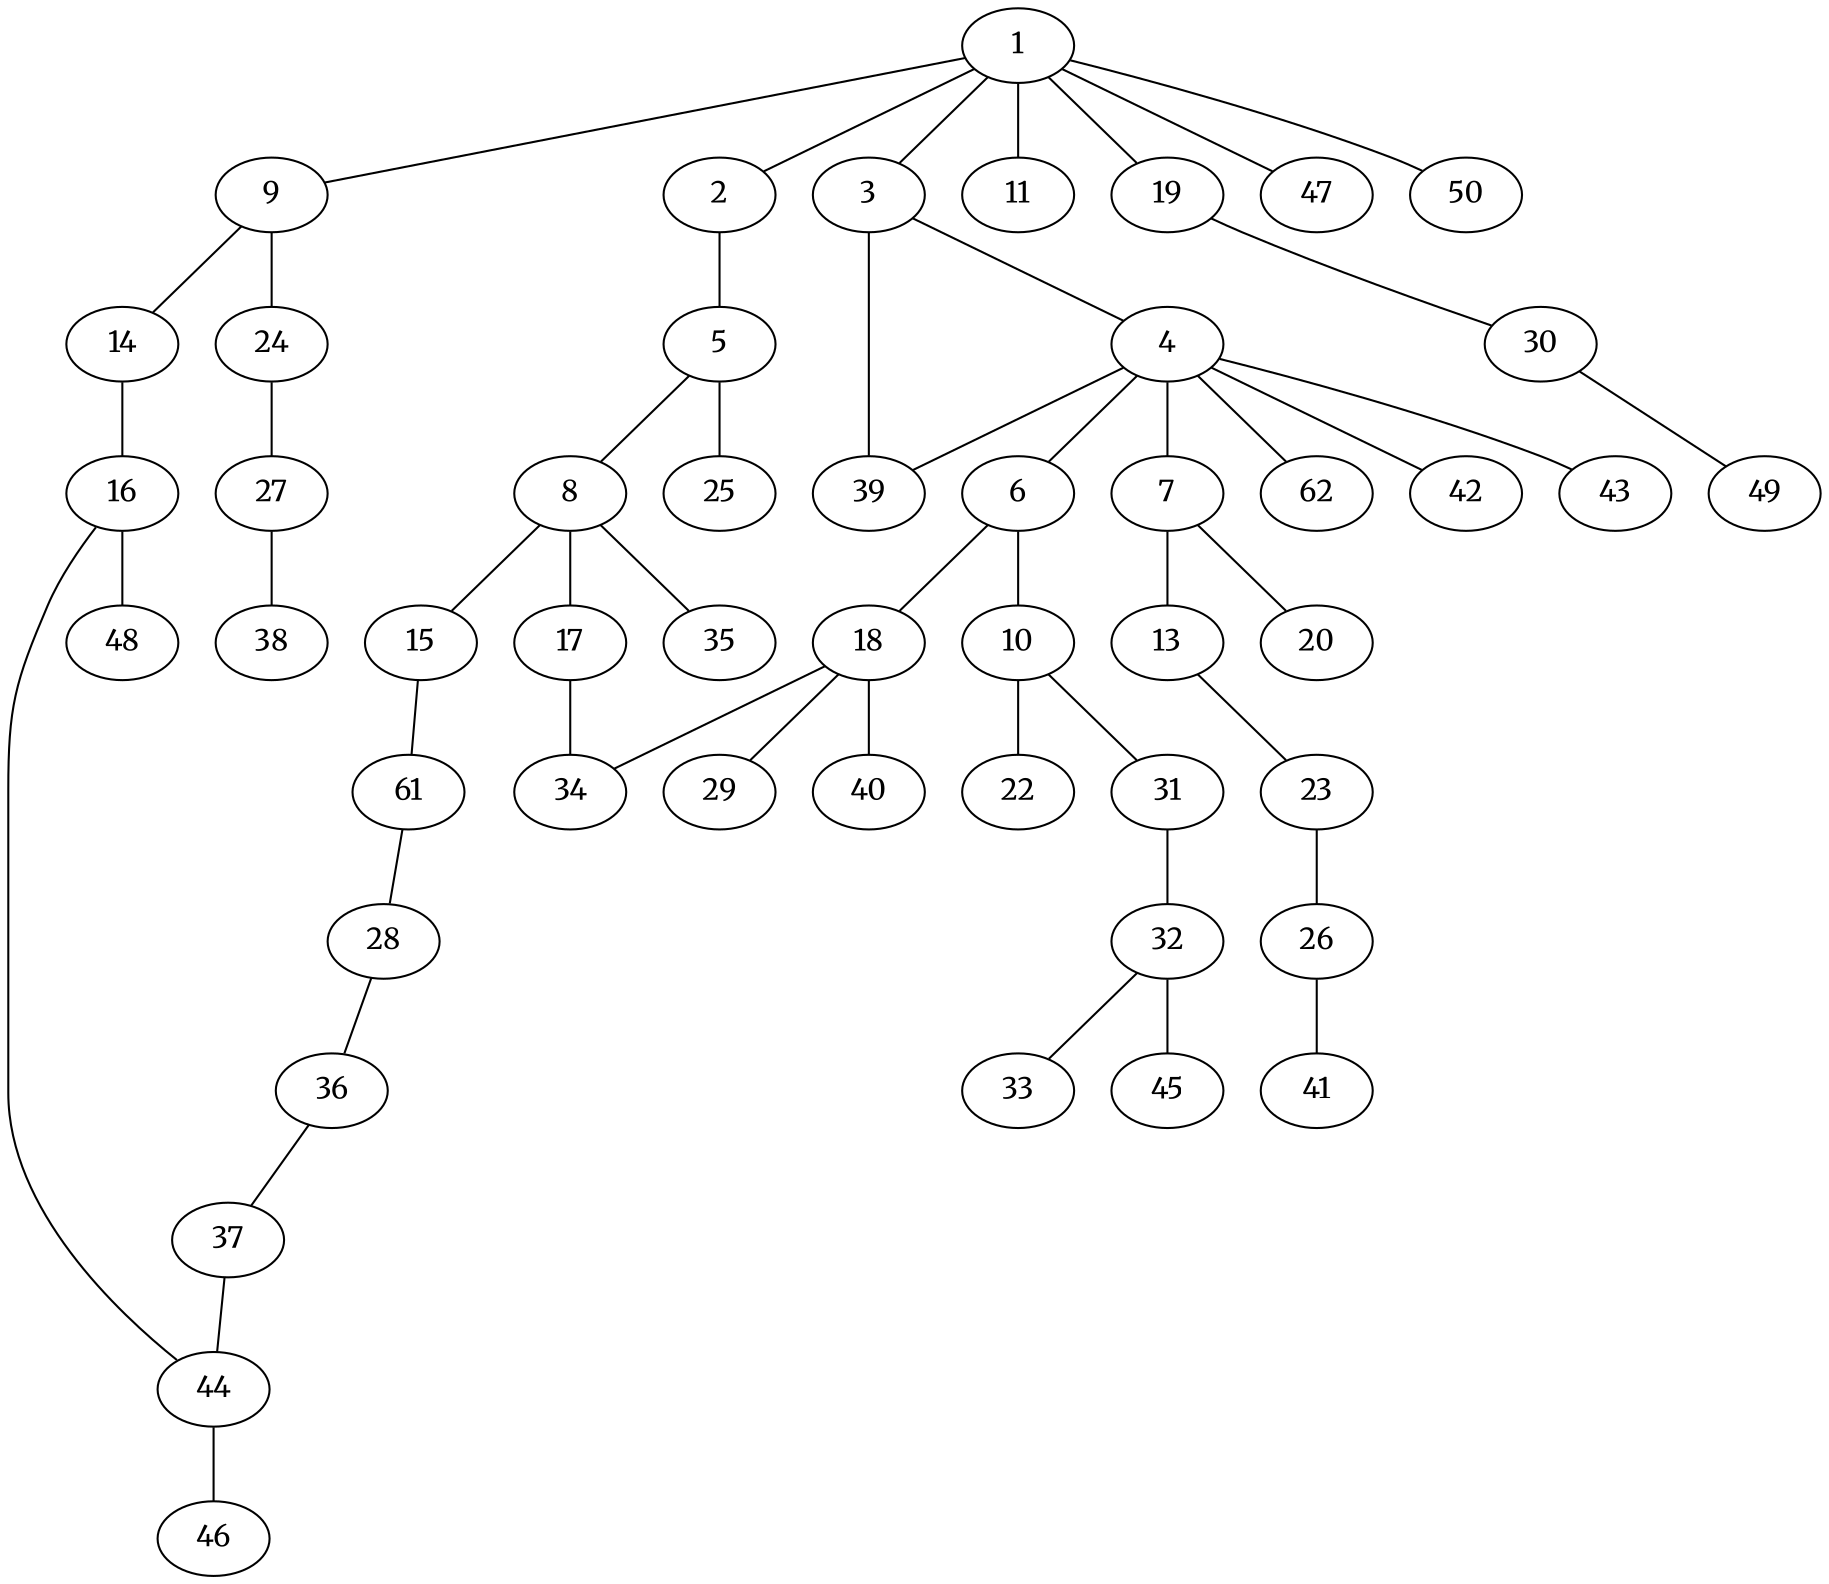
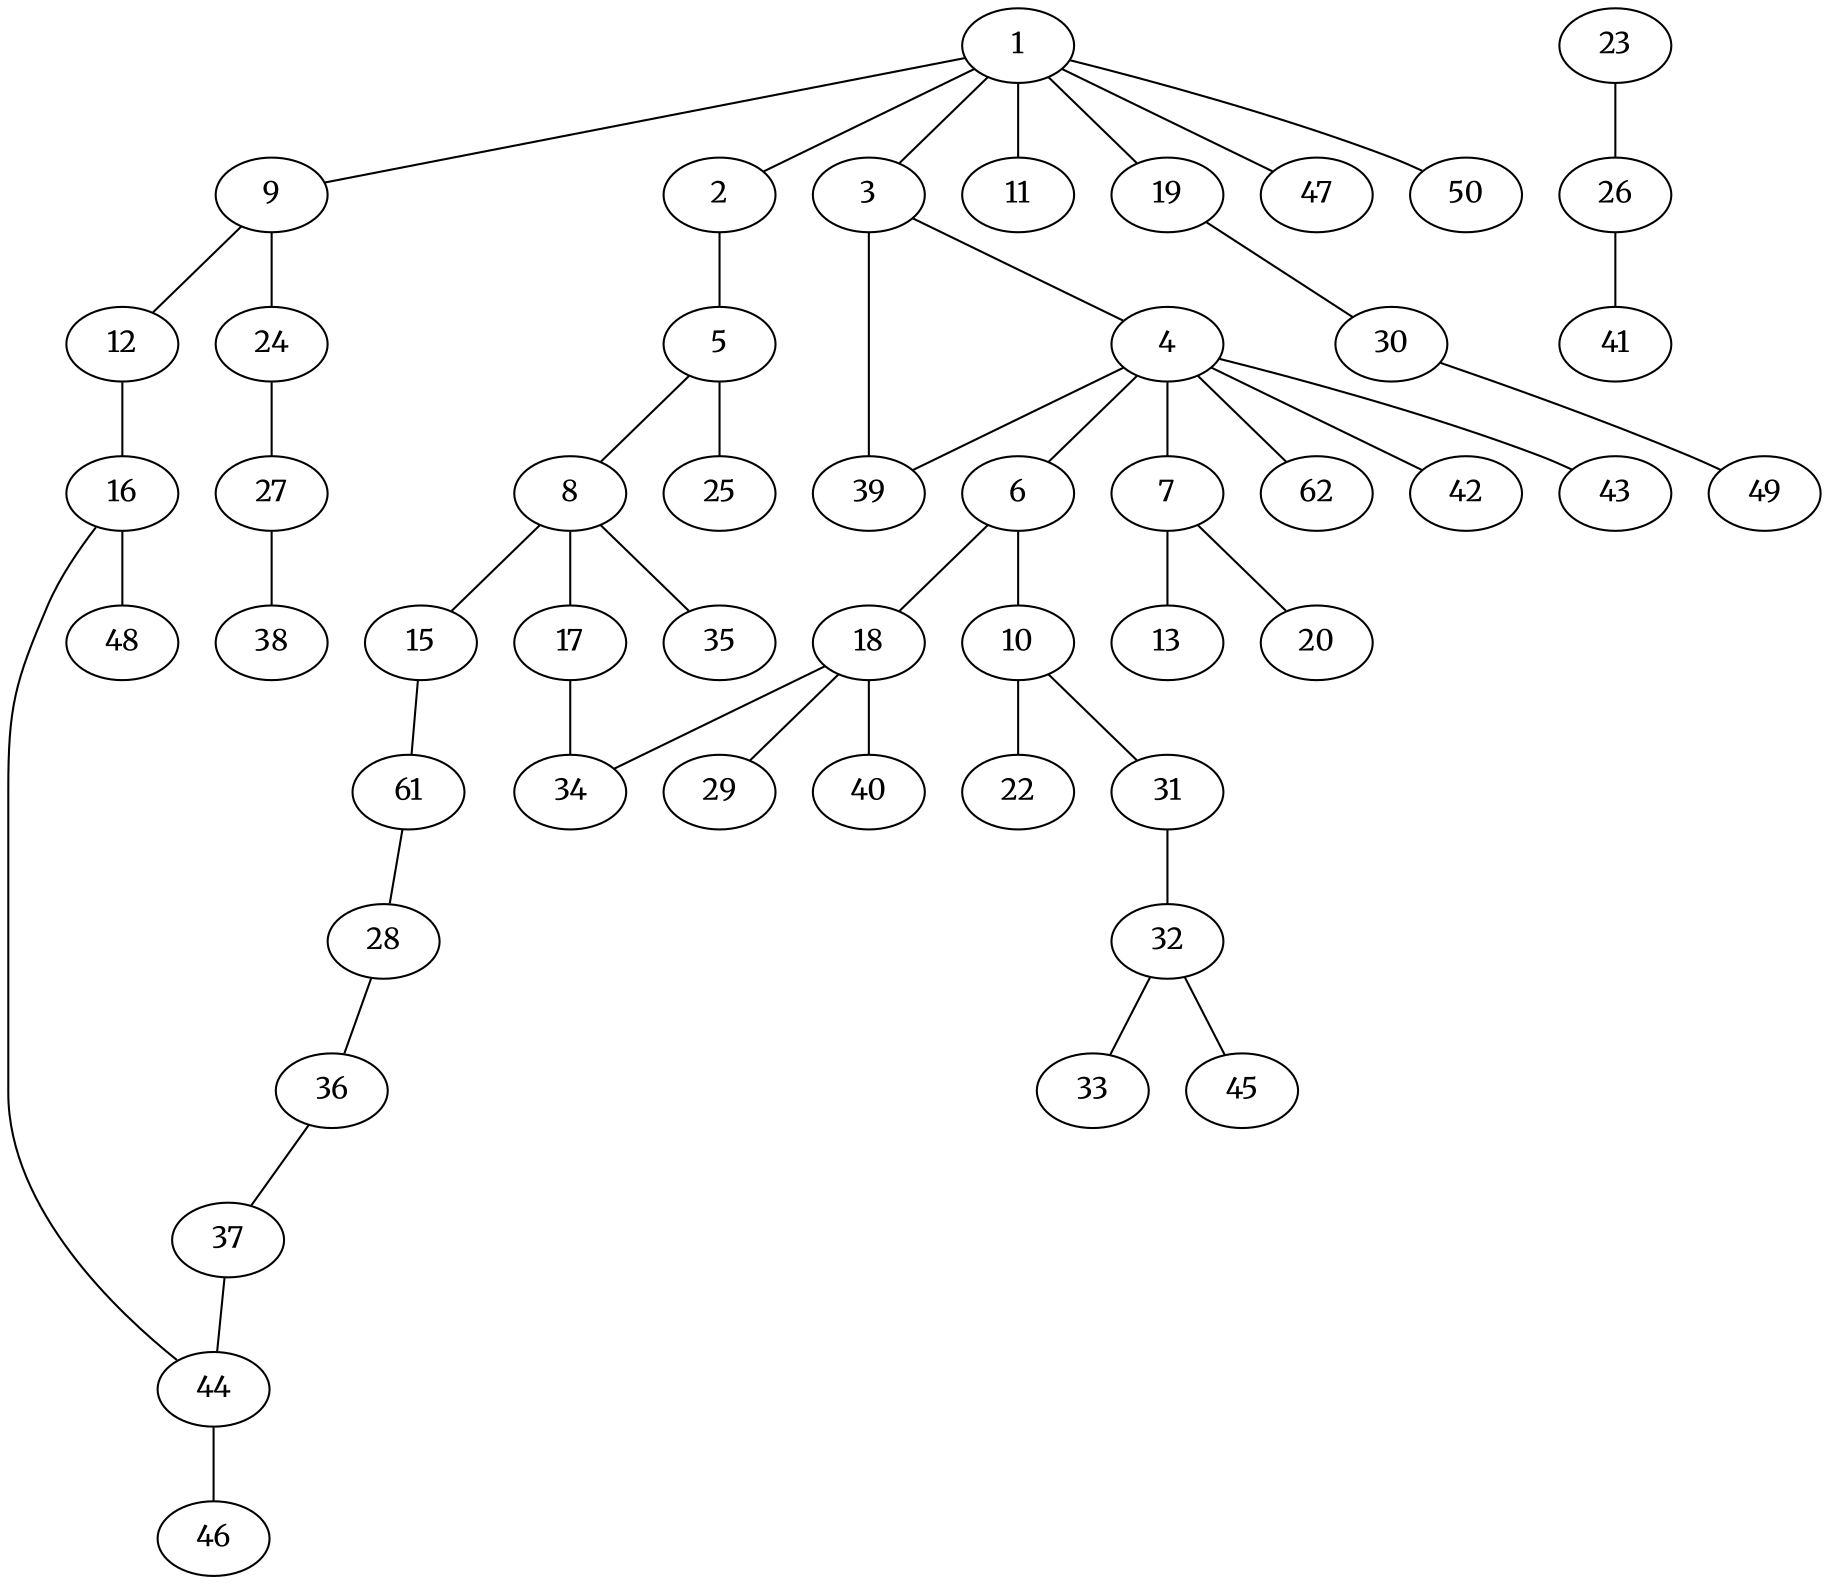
(122, 344) -> (122, 344)
(1242, 717) -> none
